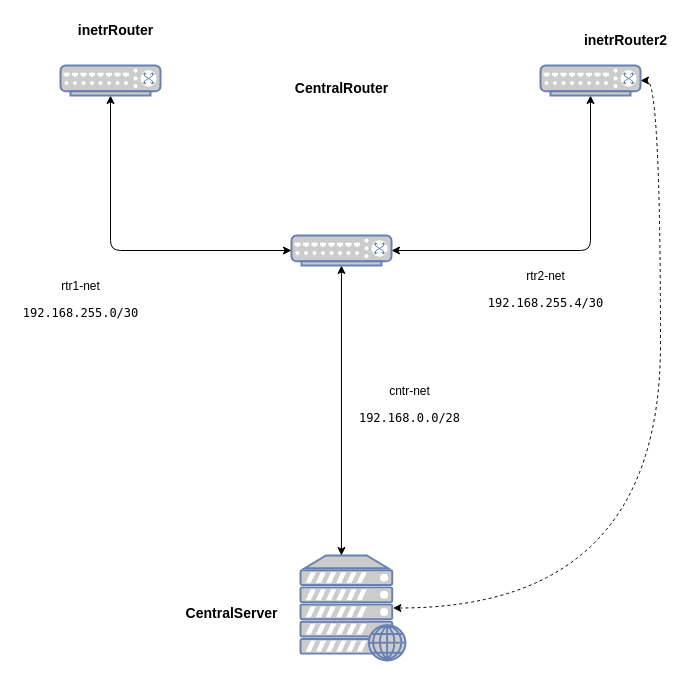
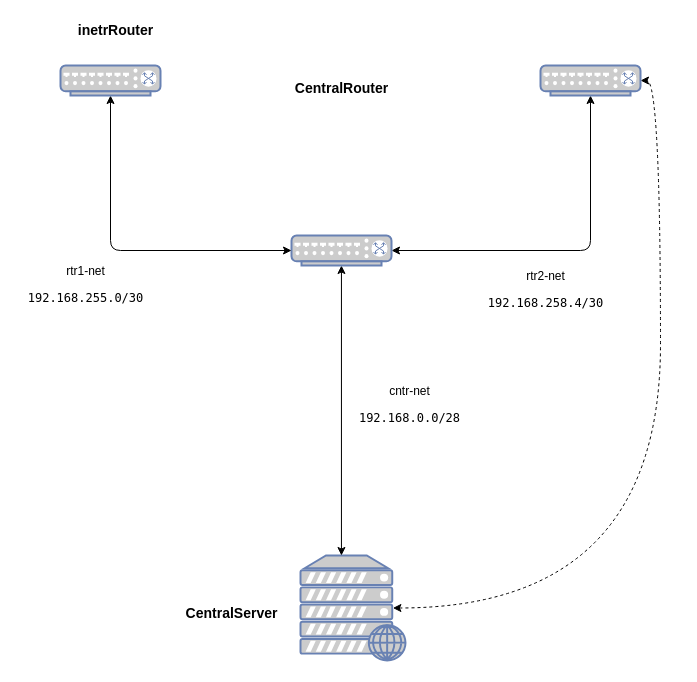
(626, 41) -> none
(546, 296) -> (546, 296)
(81, 306) -> (86, 291)
